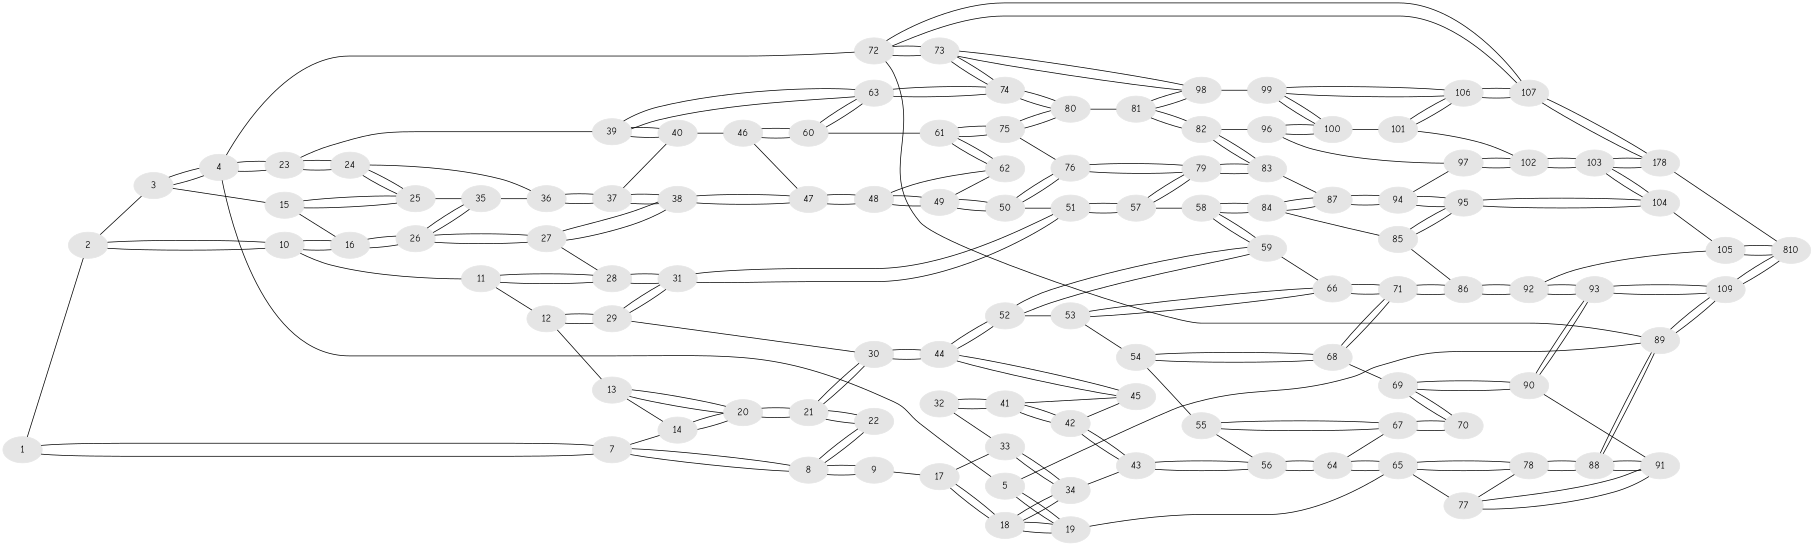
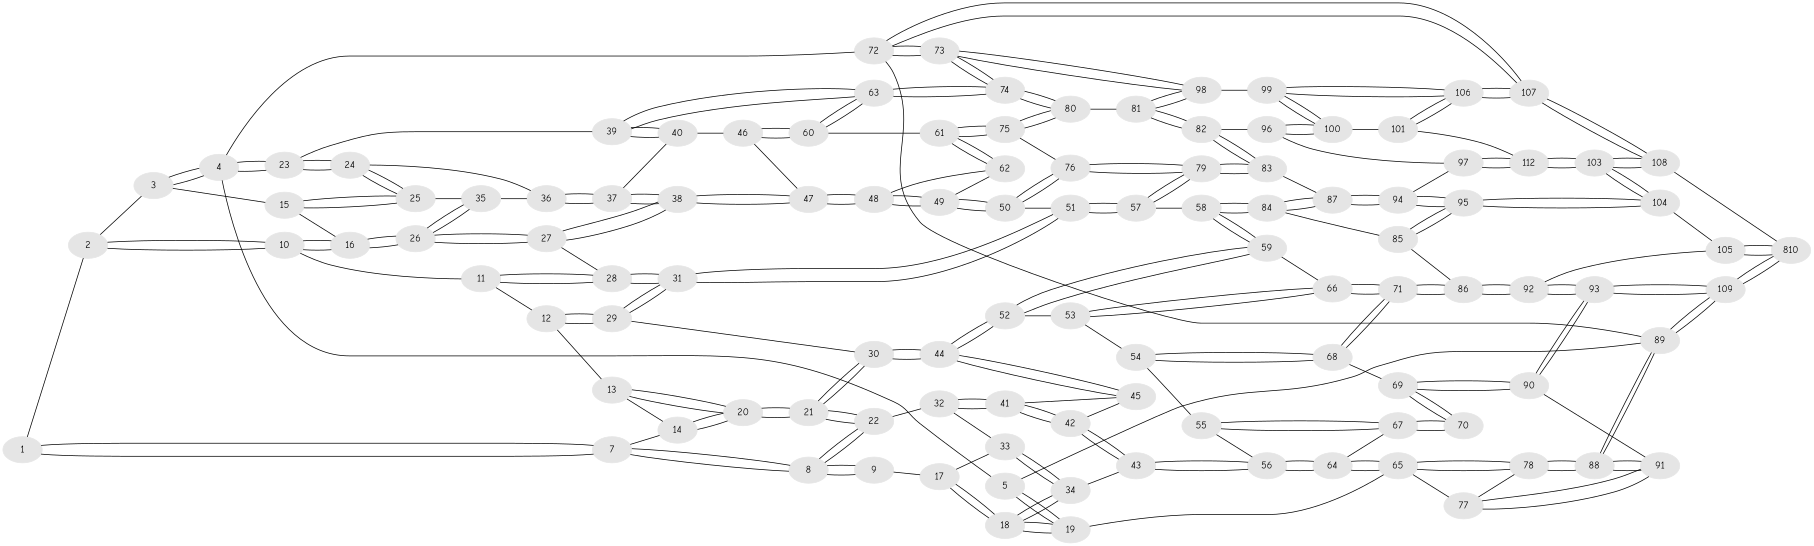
(1529, 163) -> (1529, 163)
(1660, 163) -> (1660, 163)
none -> (903, 414)
